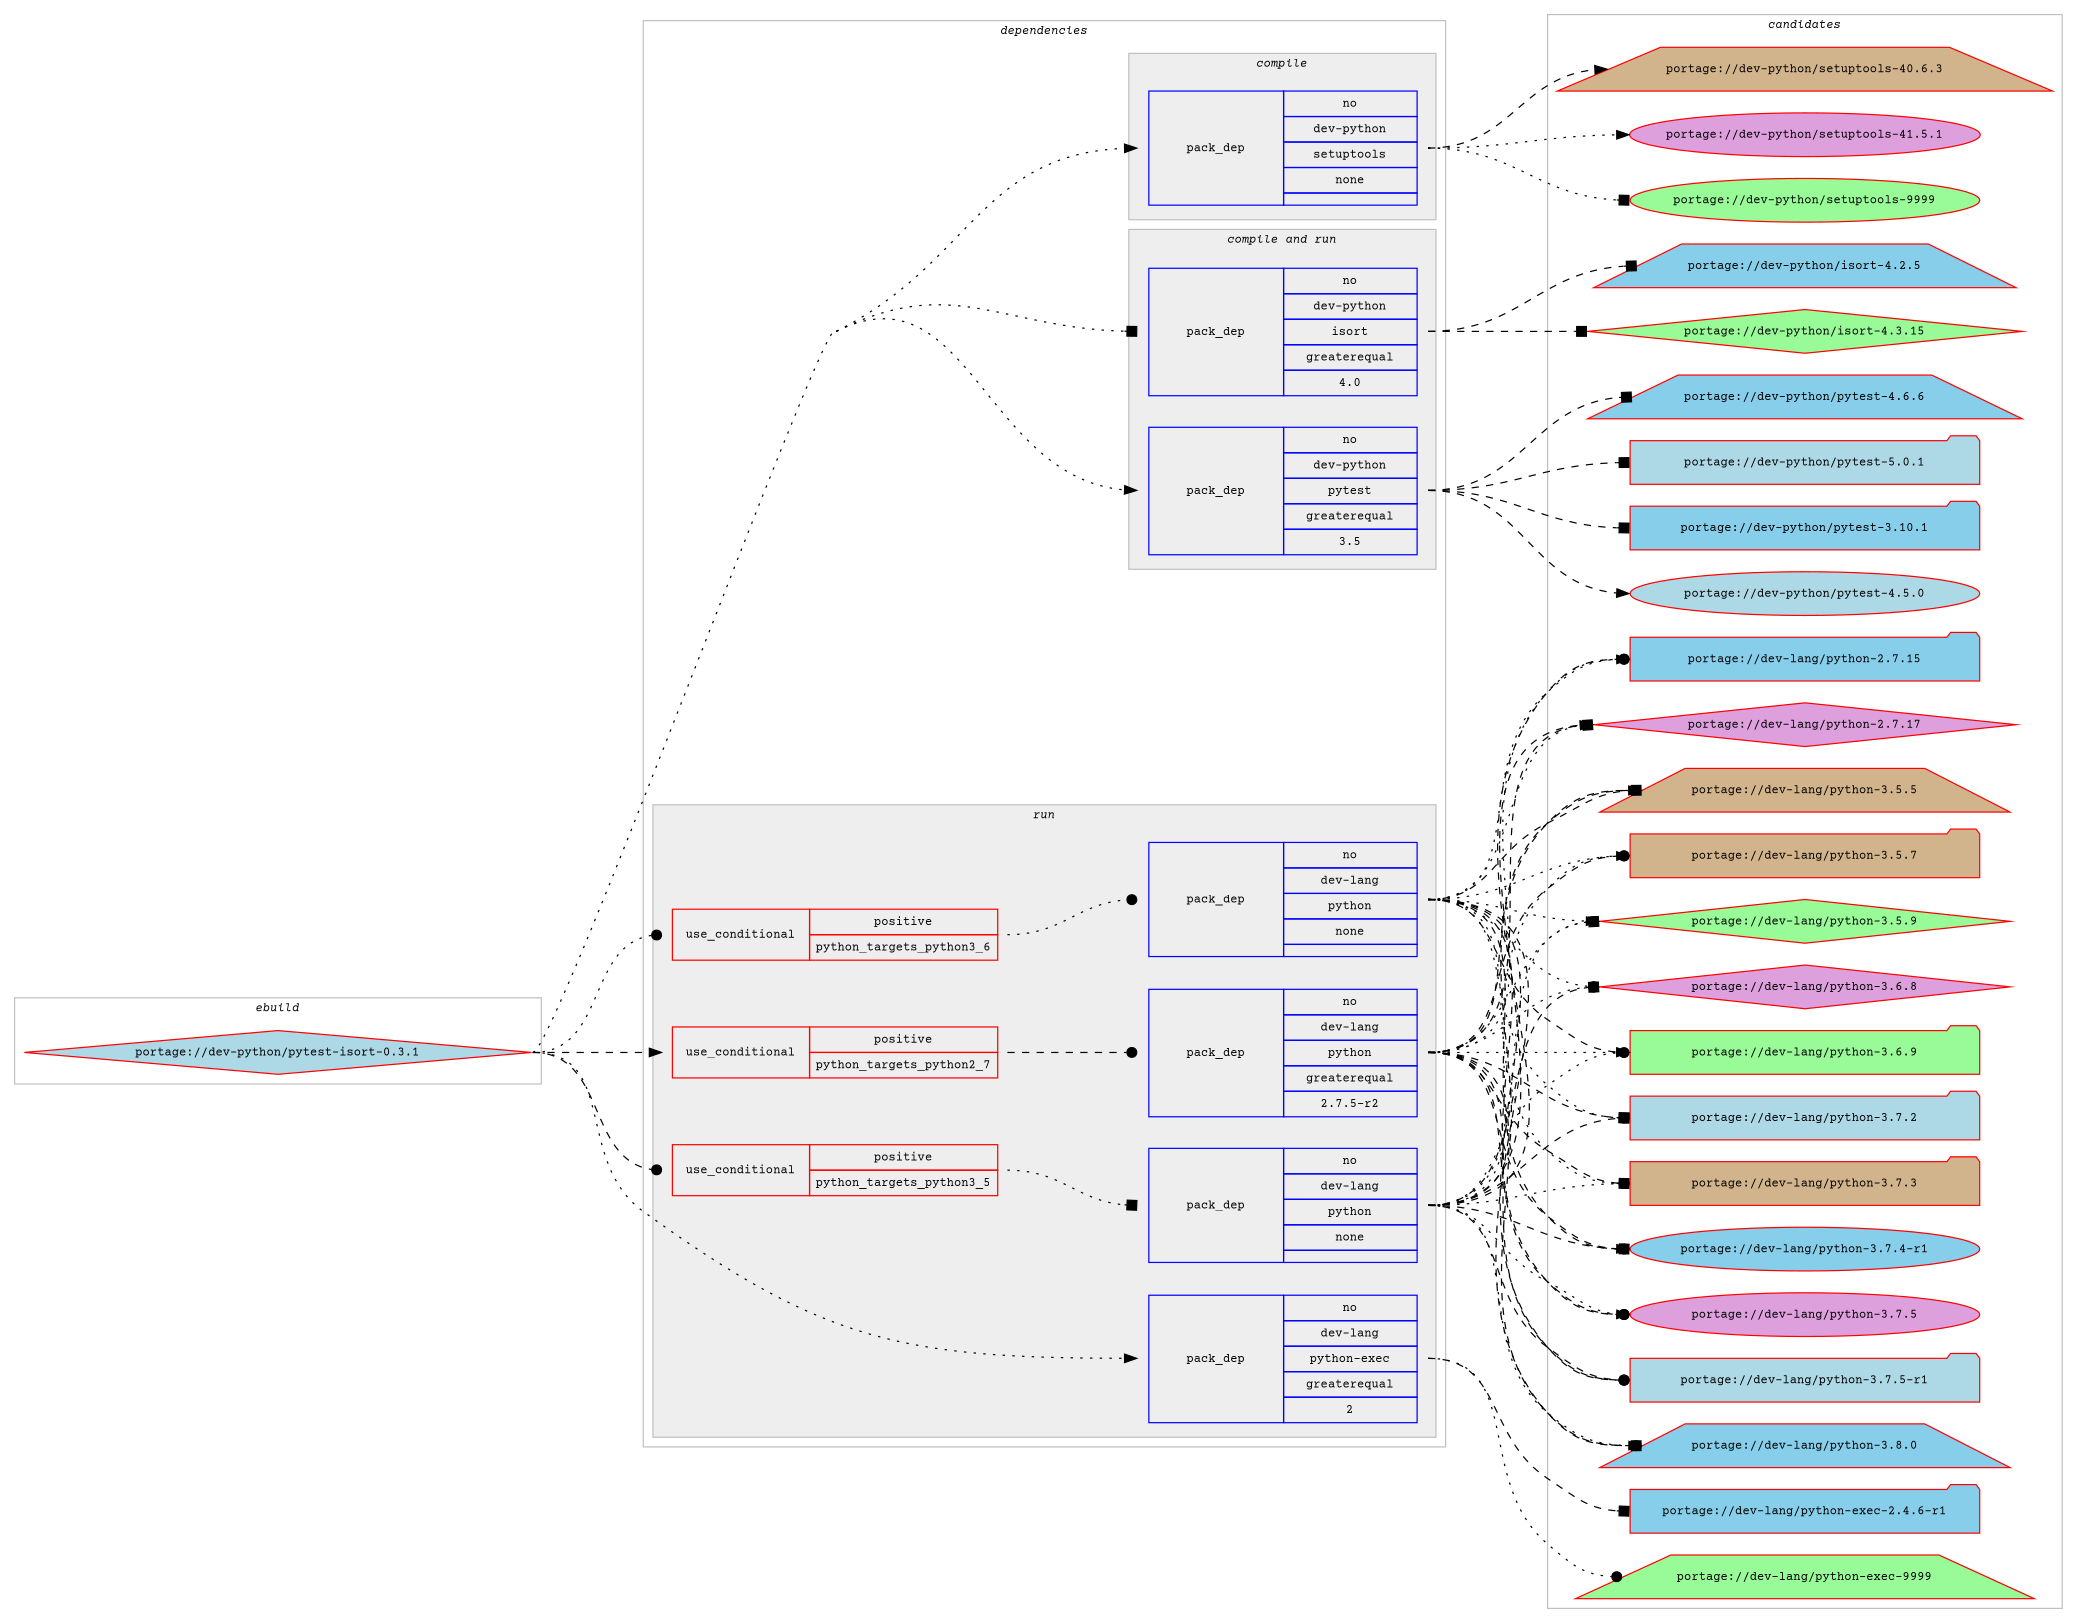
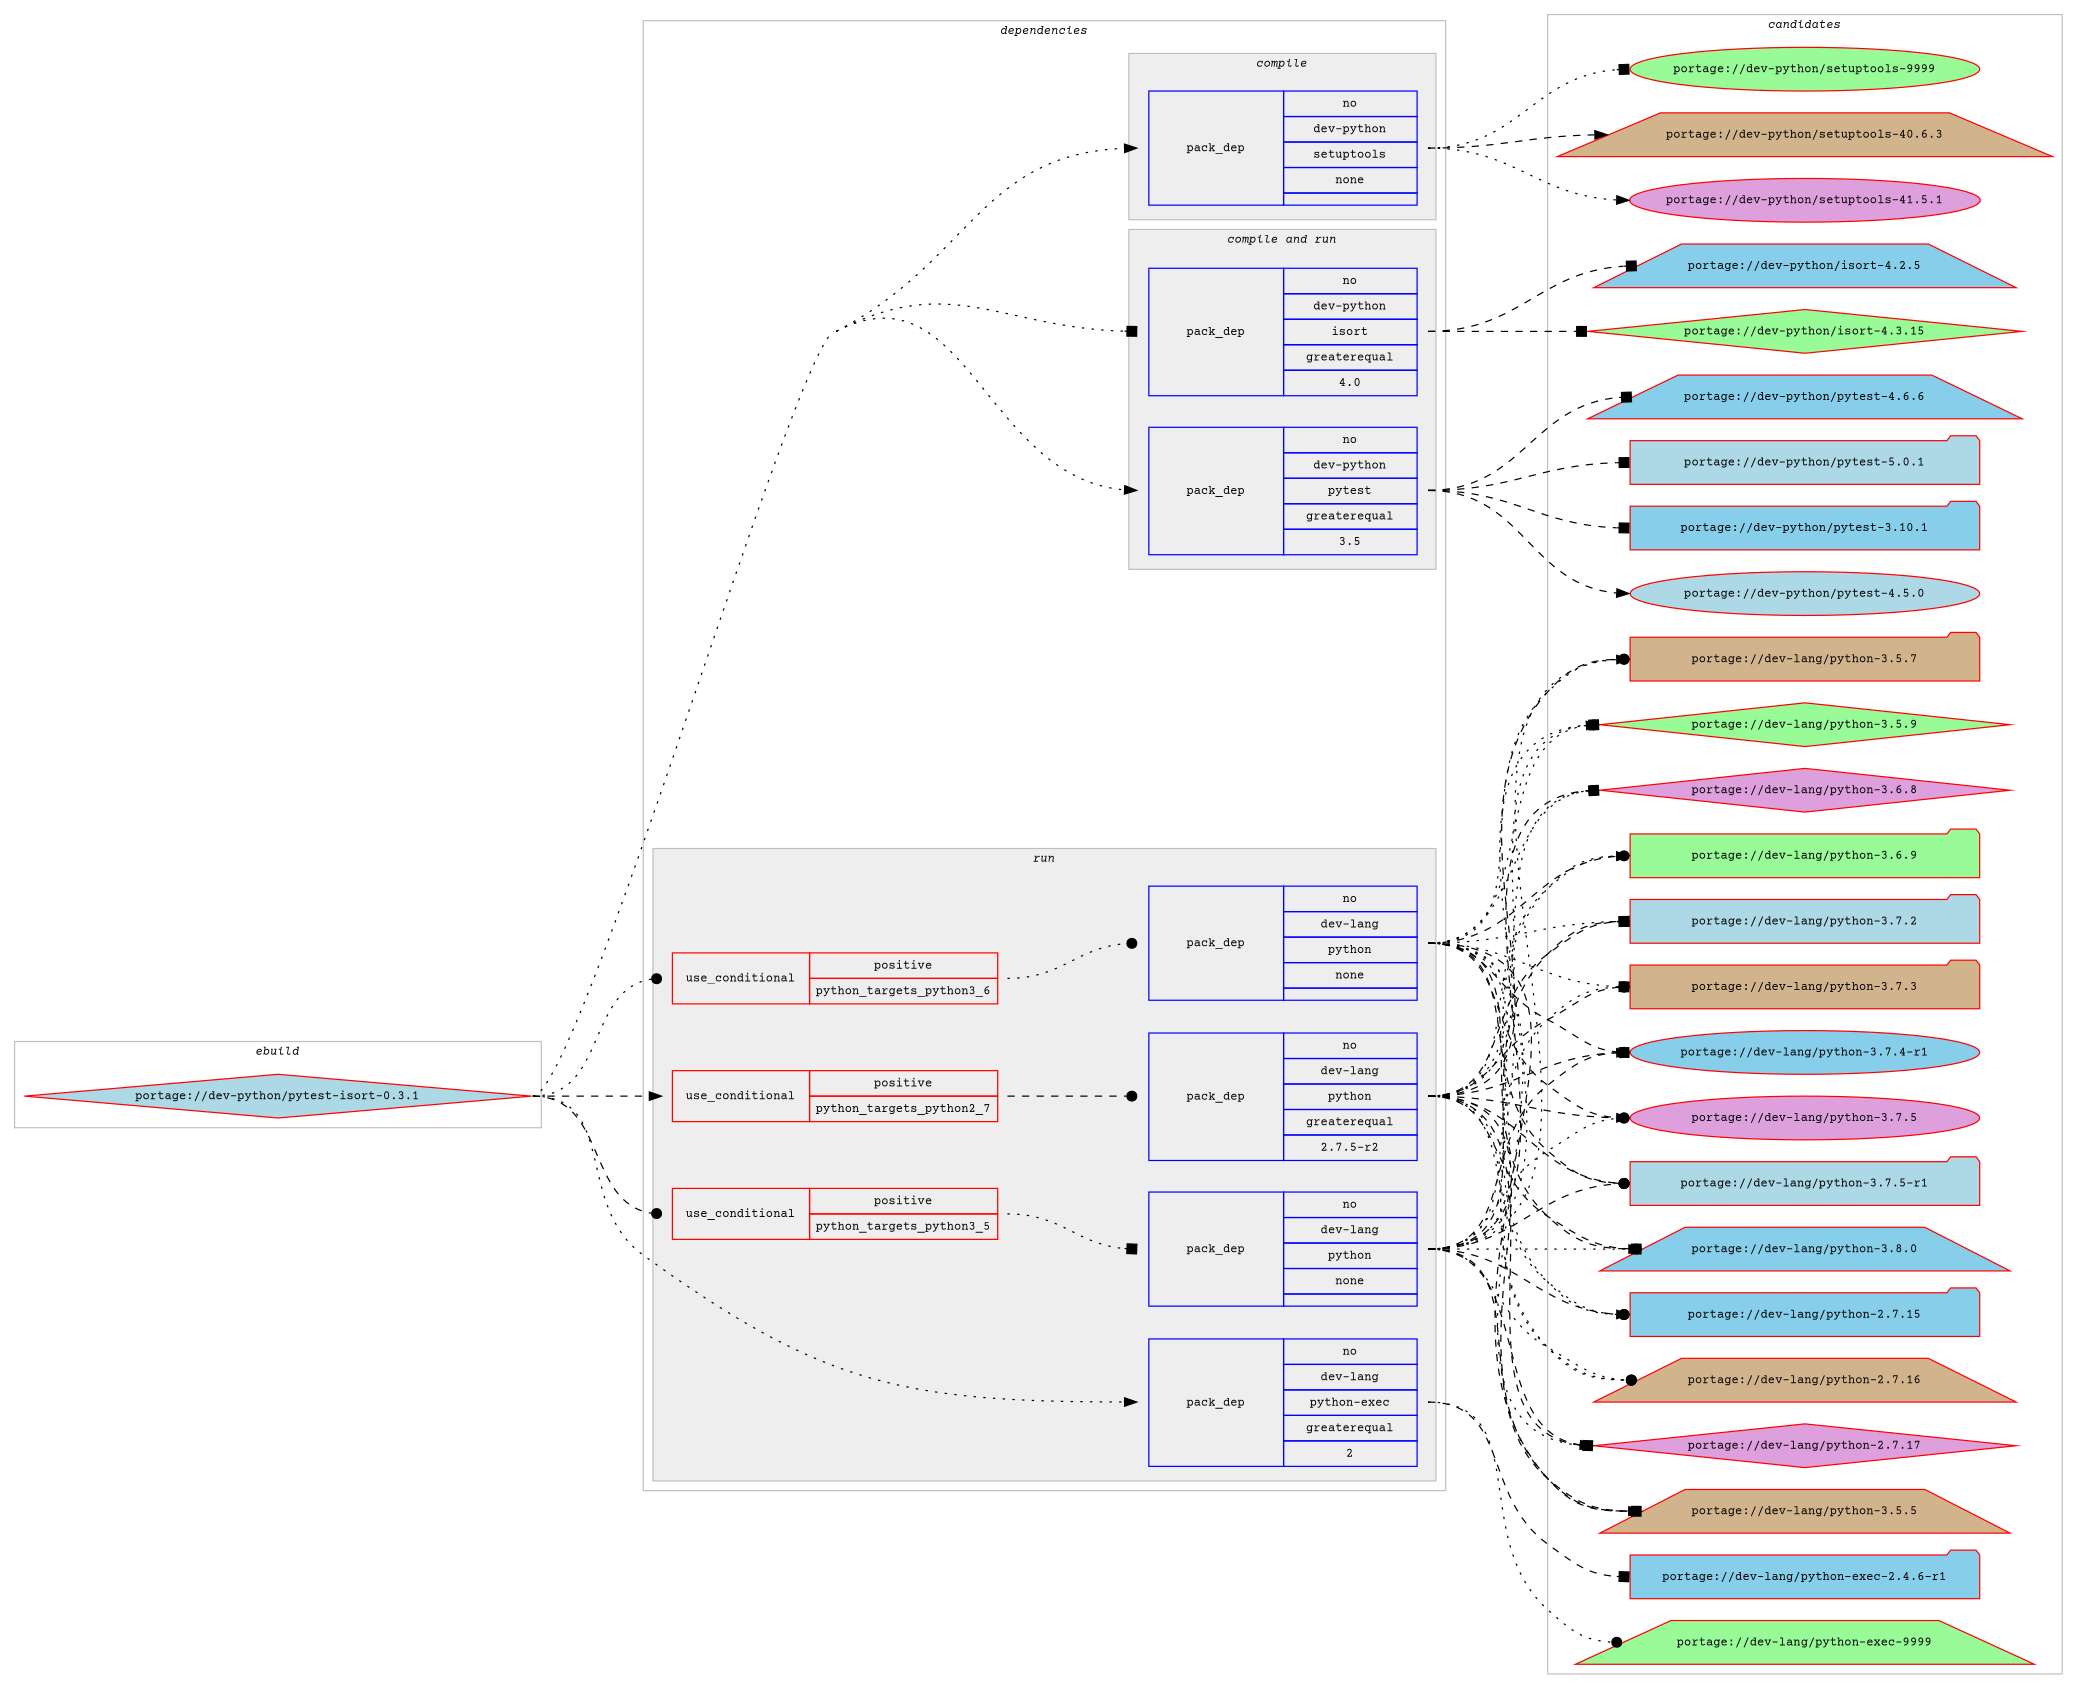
none -> (1805, 1380)
